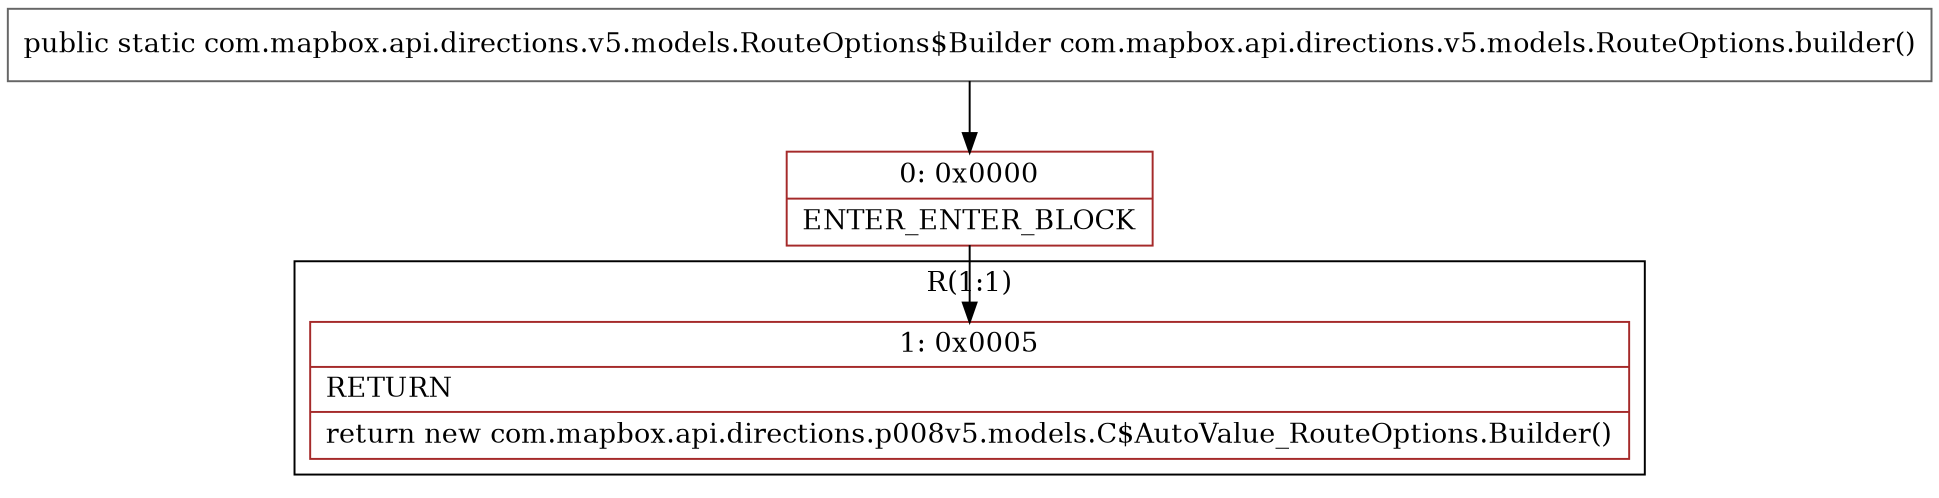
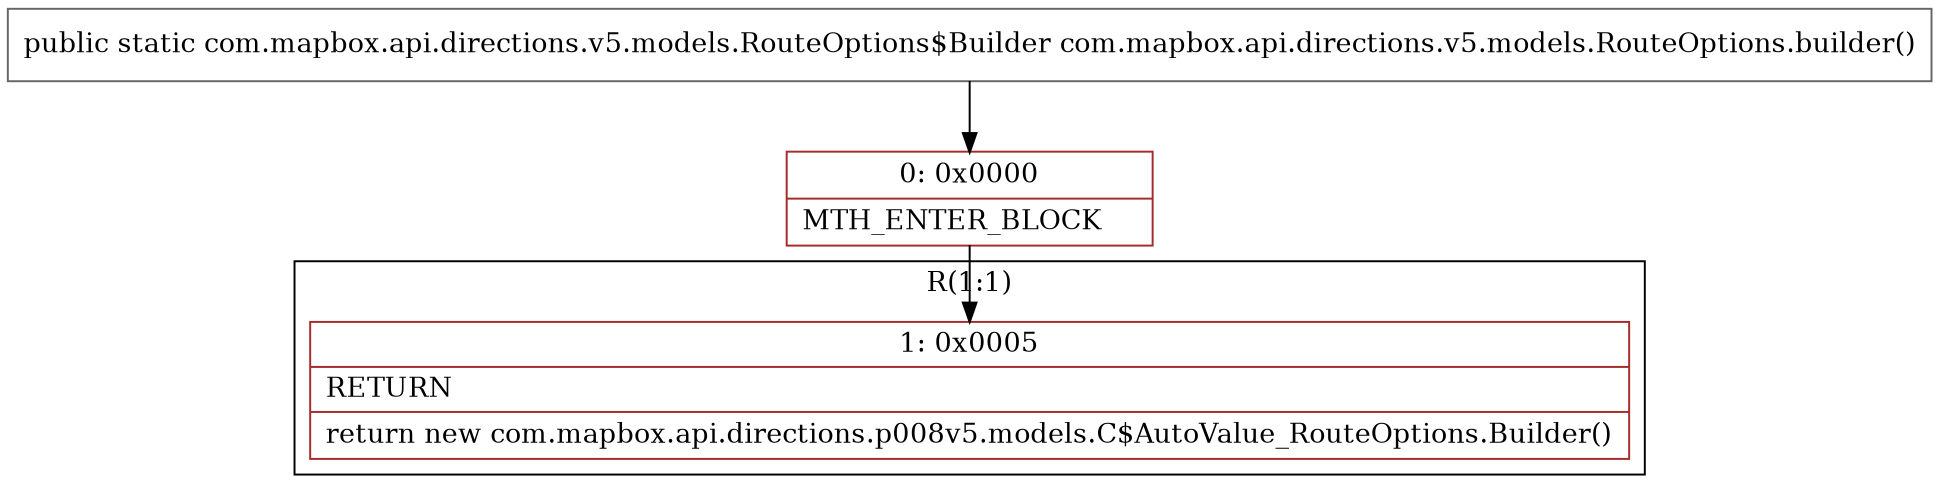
(970, 221) -> (953, 221)
